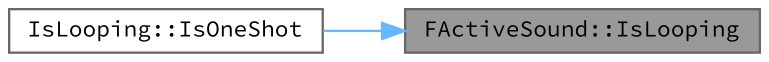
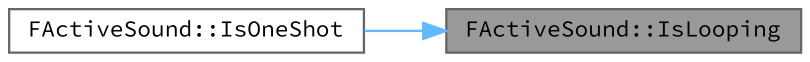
(166, 31) -> (187, 31)
